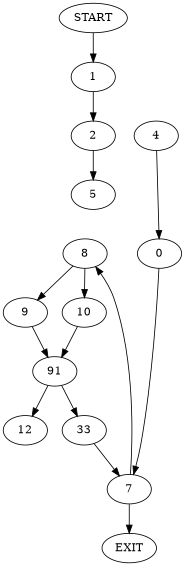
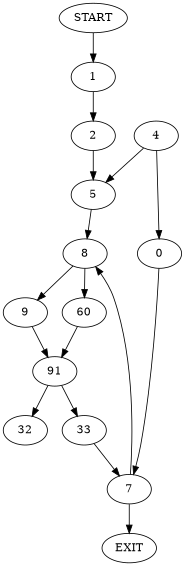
none -> (128, 162)
none -> (90, 220)
(84, 312) -> (84, 312)
(25, 430) -> (25, 430)
